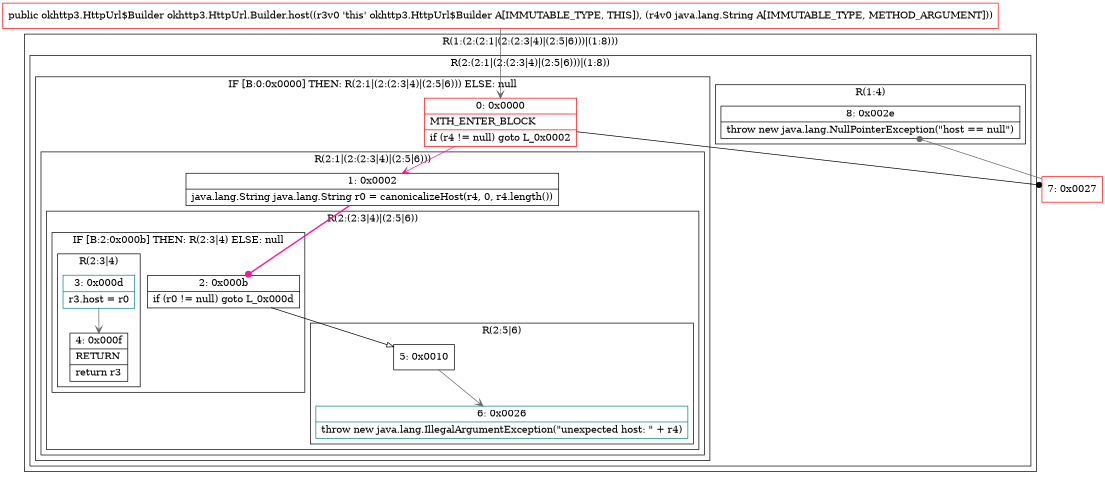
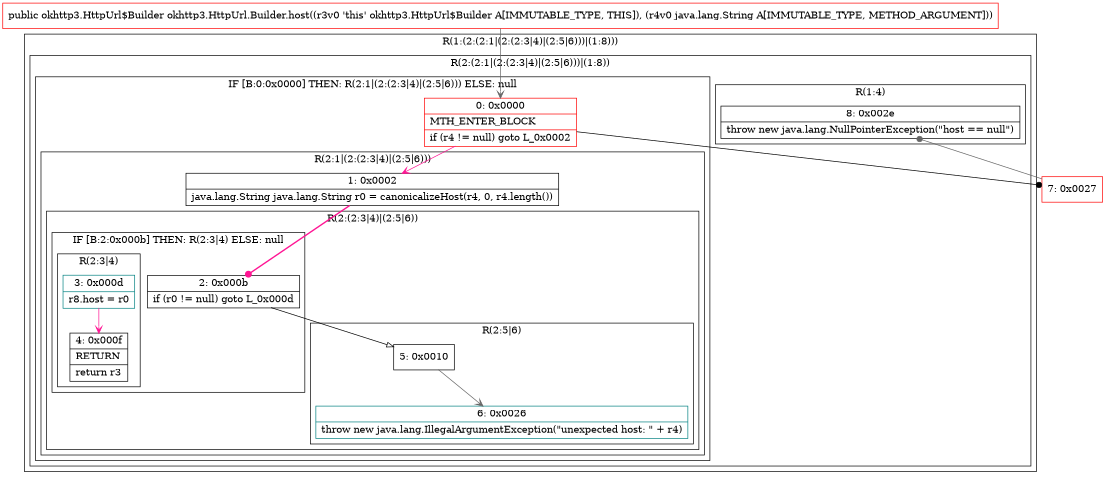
(99, 300) -> (99, 300)
(99, 317) -> (99, 317)
